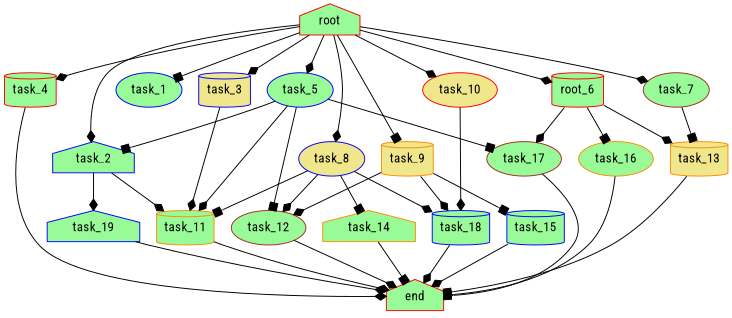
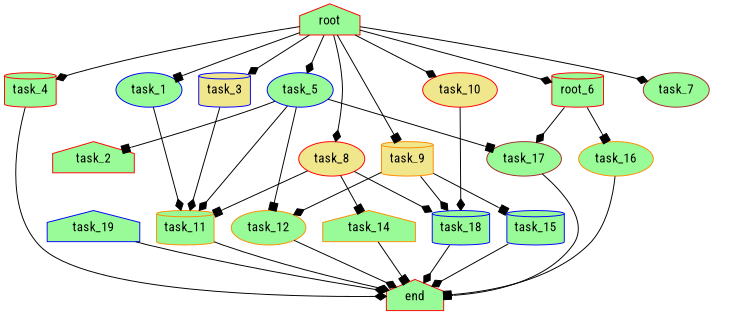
(111, 71) -> none
(93, 159) -> (93, 159)
(332, 159) -> (332, 159)
(699, 159) -> none
(93, 186) -> none
(133, 189) -> (166, 153)
(304, 189) -> none
(269, 228) -> (269, 228)
